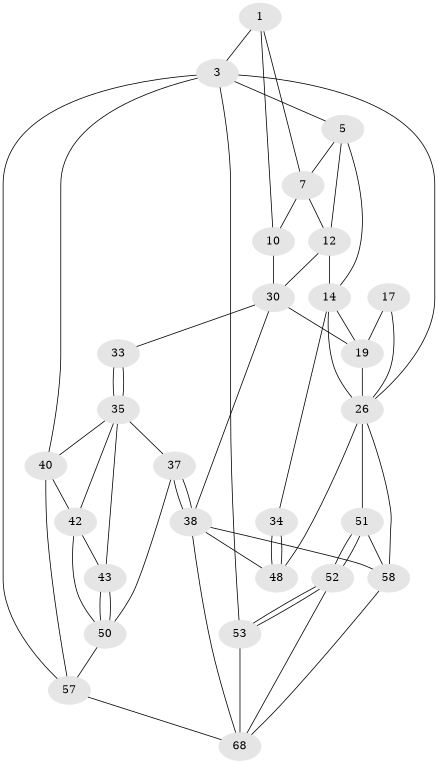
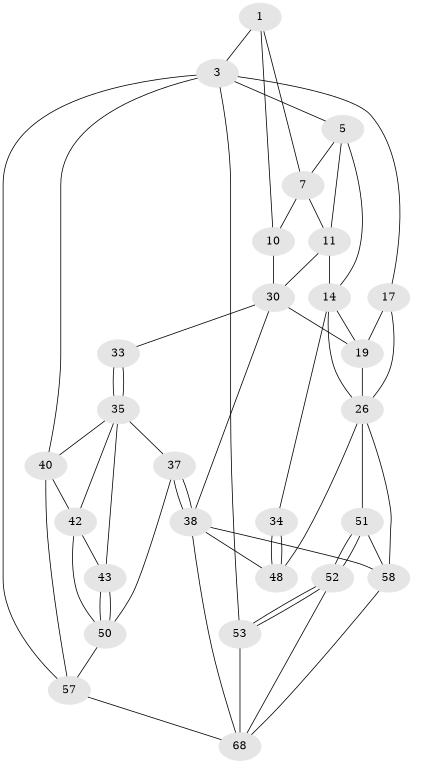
(434, 179) -> (381, 130)
(330, 242) -> (330, 242)
